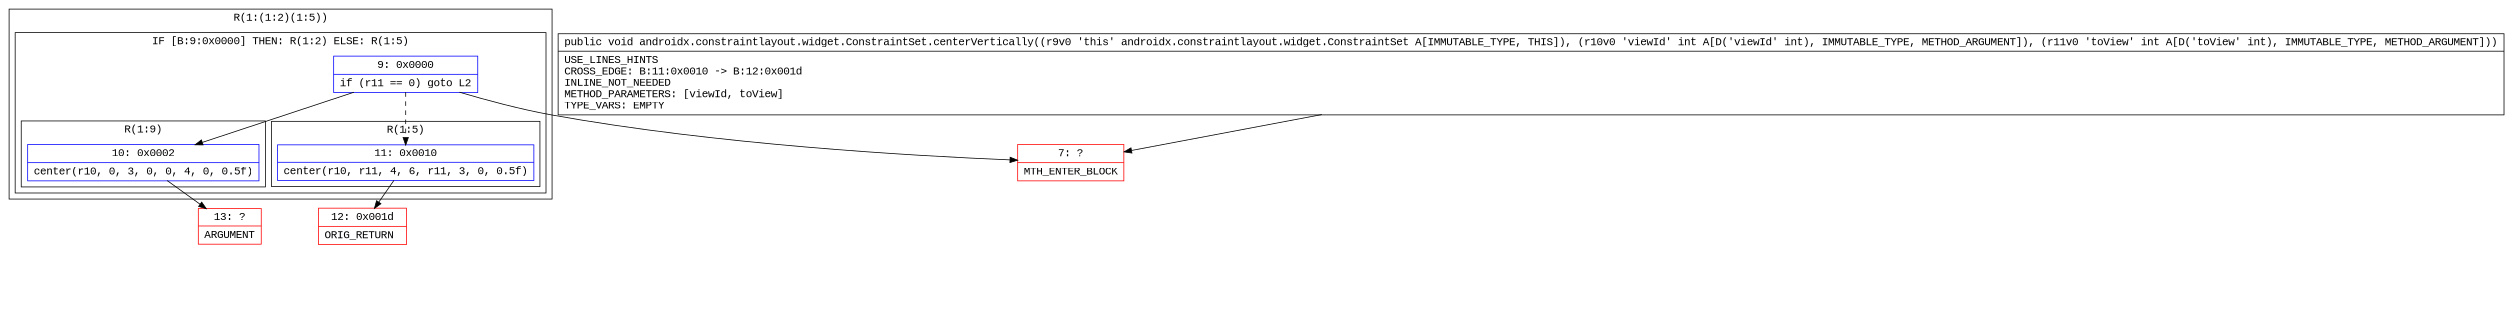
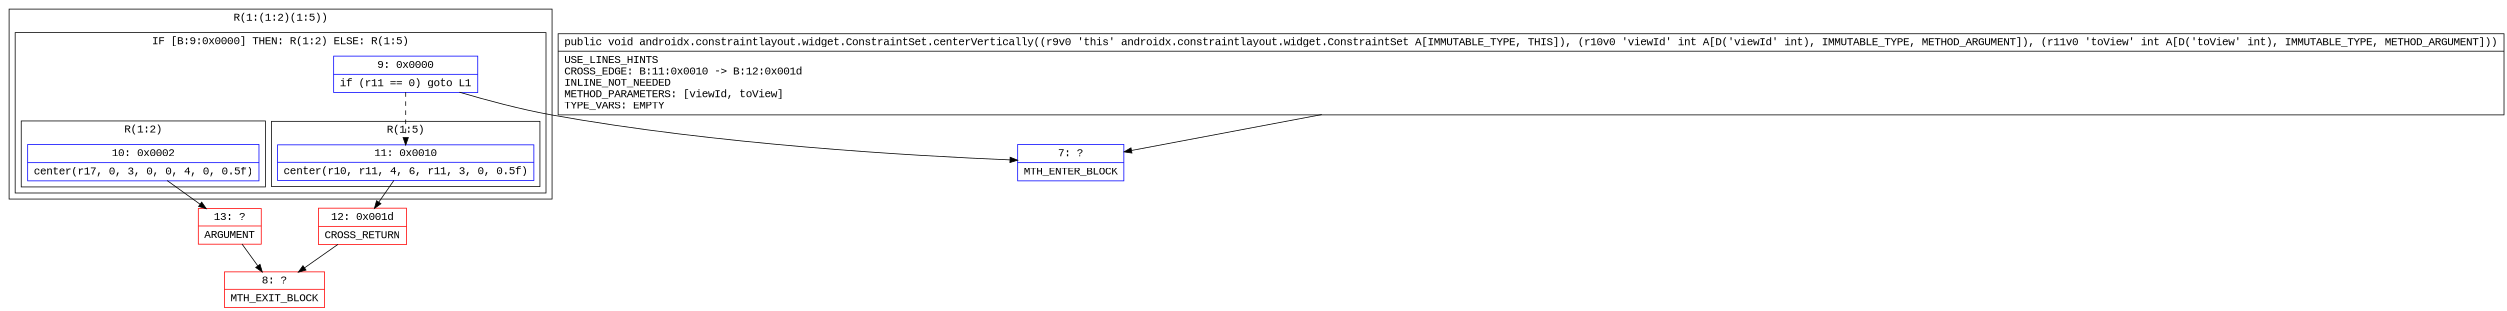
(406, 83) -> (406, 83)
(282, 116) -> none
(143, 130) -> (143, 130)
(1071, 163) -> (1071, 163)
(143, 171) -> (143, 171)
(359, 235) -> (362, 235)
none -> (275, 290)
